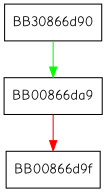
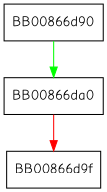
(53, 22) -> (54, 22)
(53, 96) -> (54, 96)
